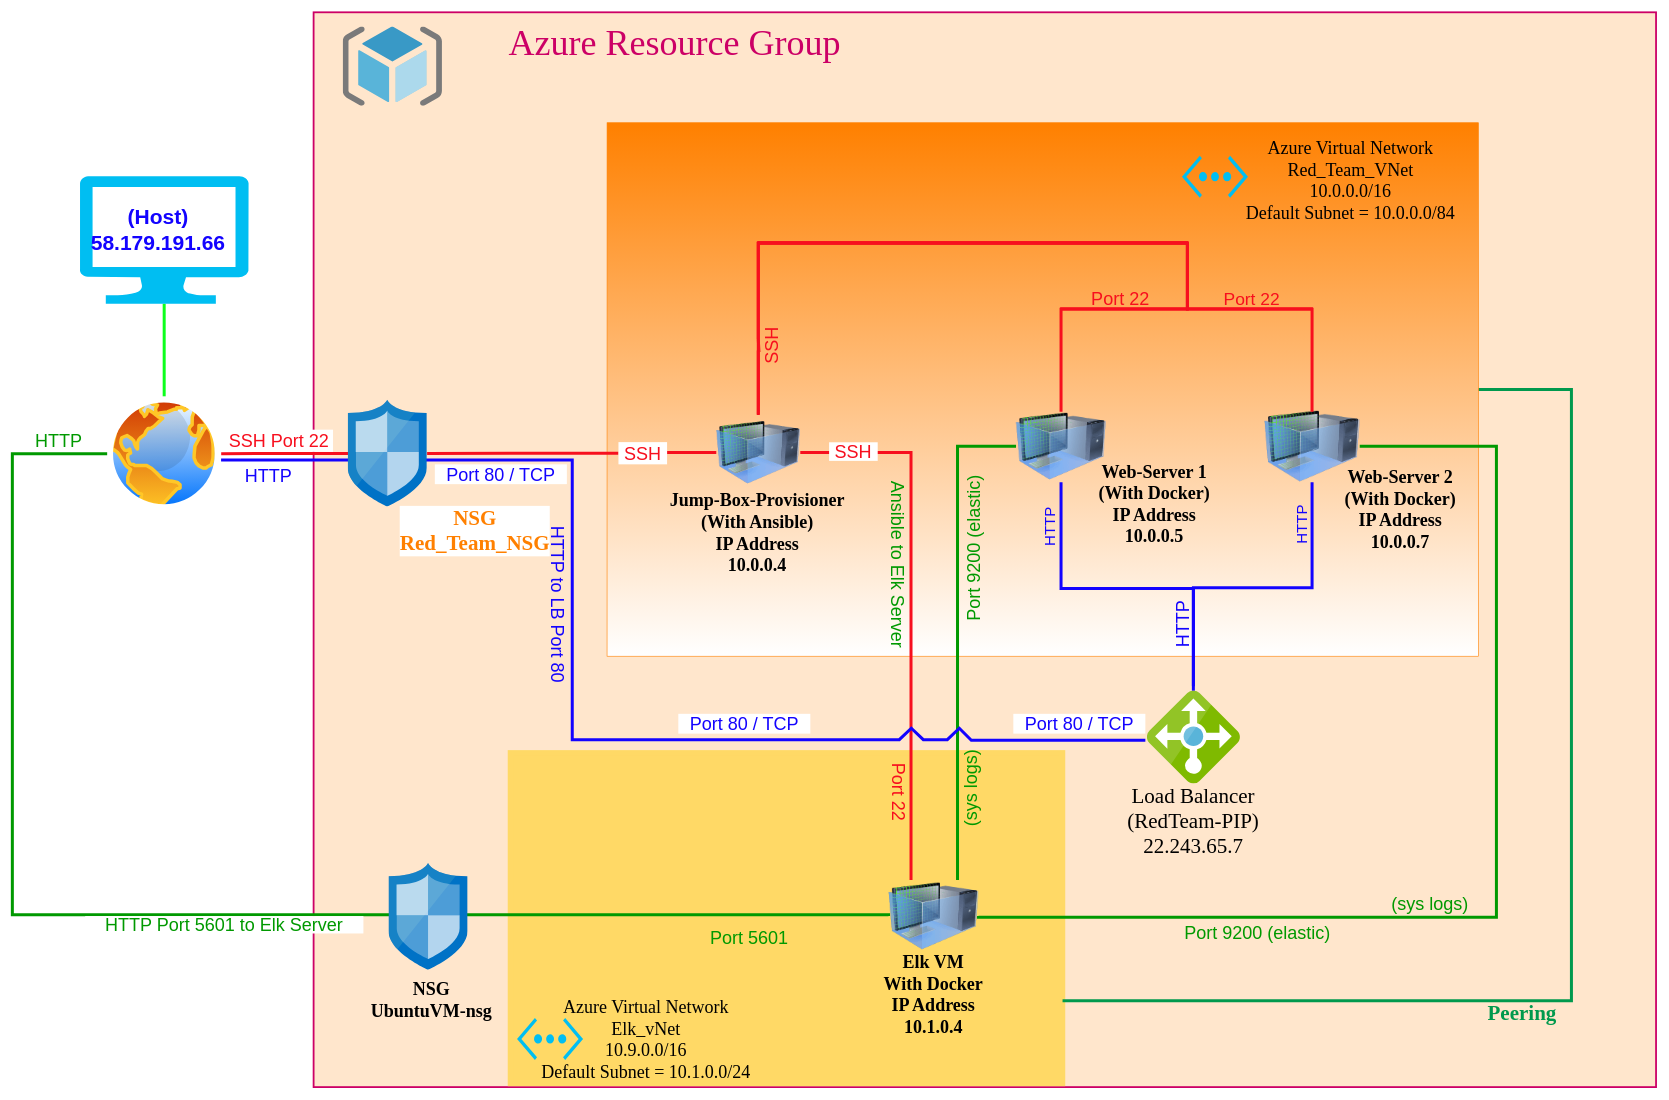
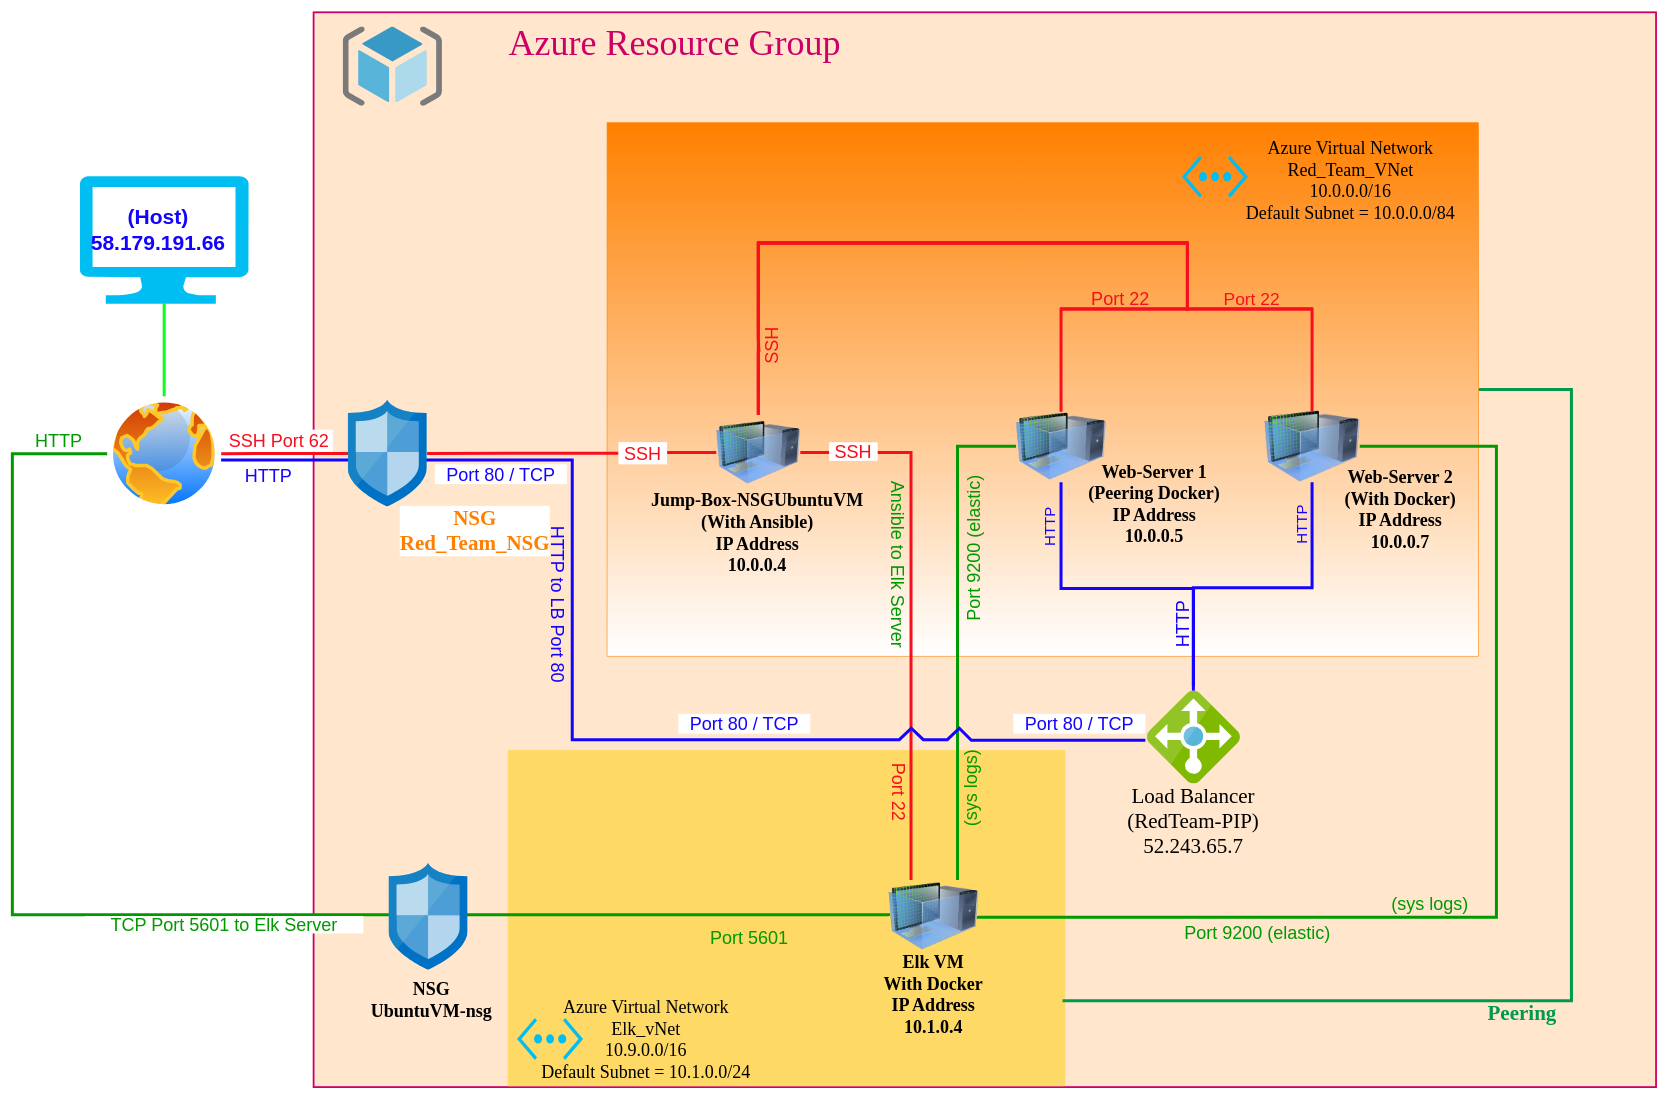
(279, 441) -> (279, 441)
(1154, 504) -> (1154, 504)
(757, 533) -> (757, 533)
(1193, 821) -> (1193, 821)
(224, 924) -> (224, 924)
